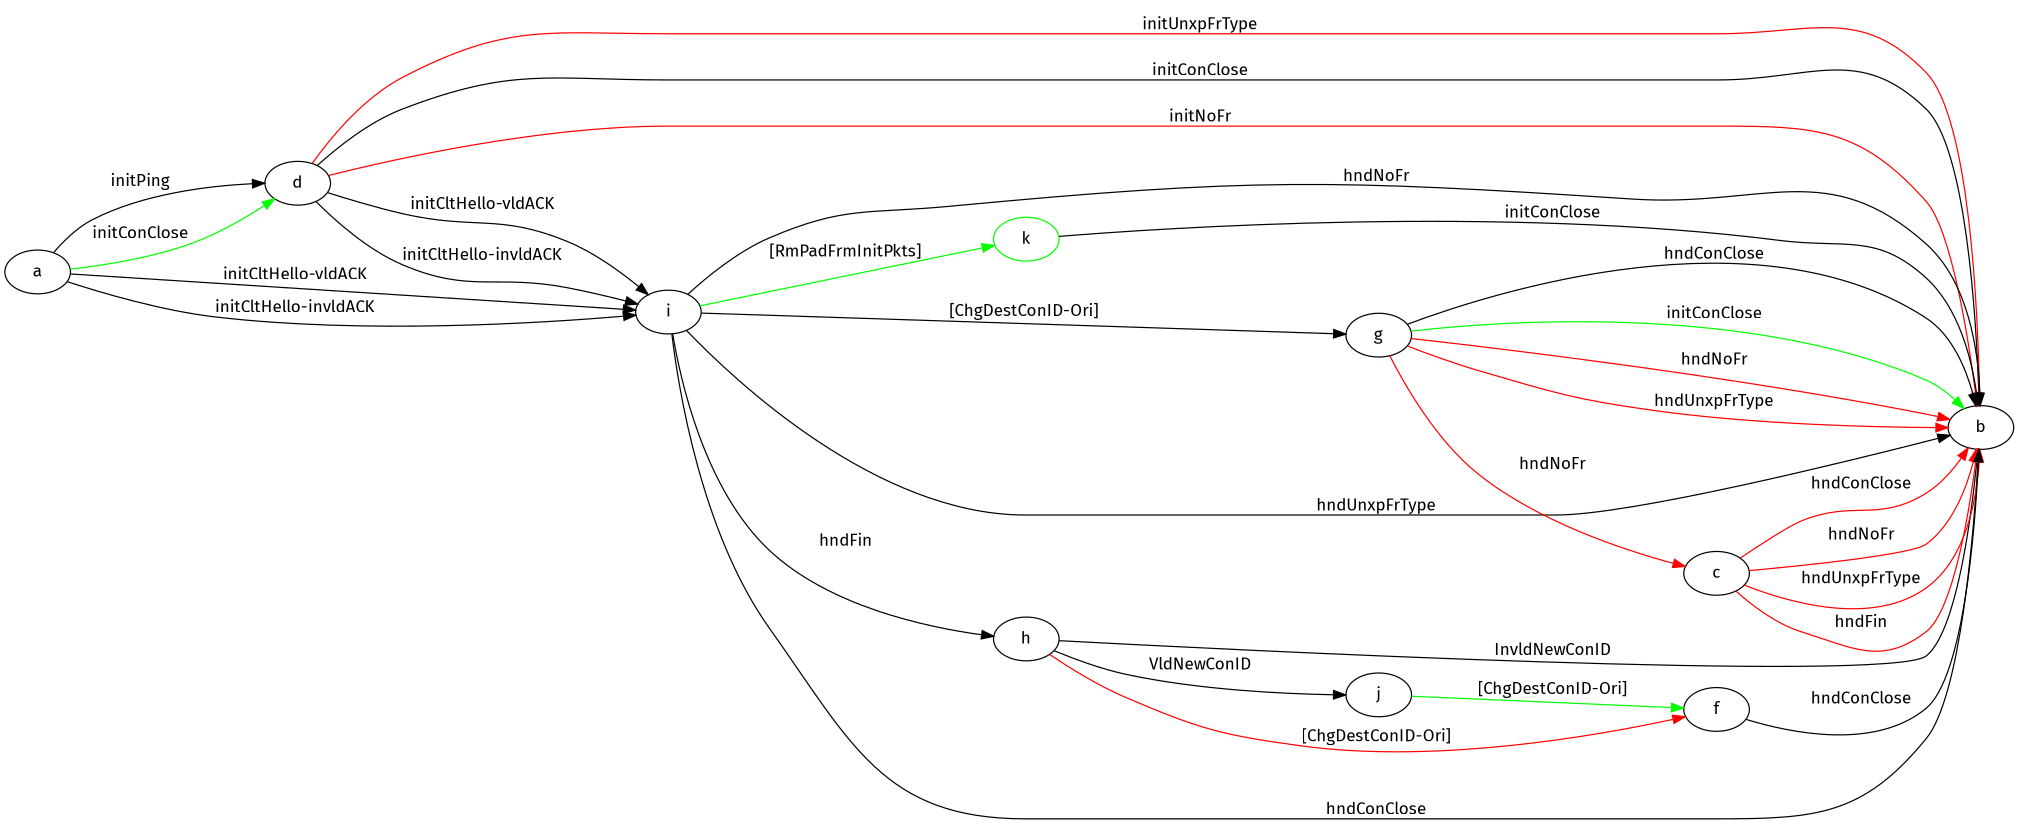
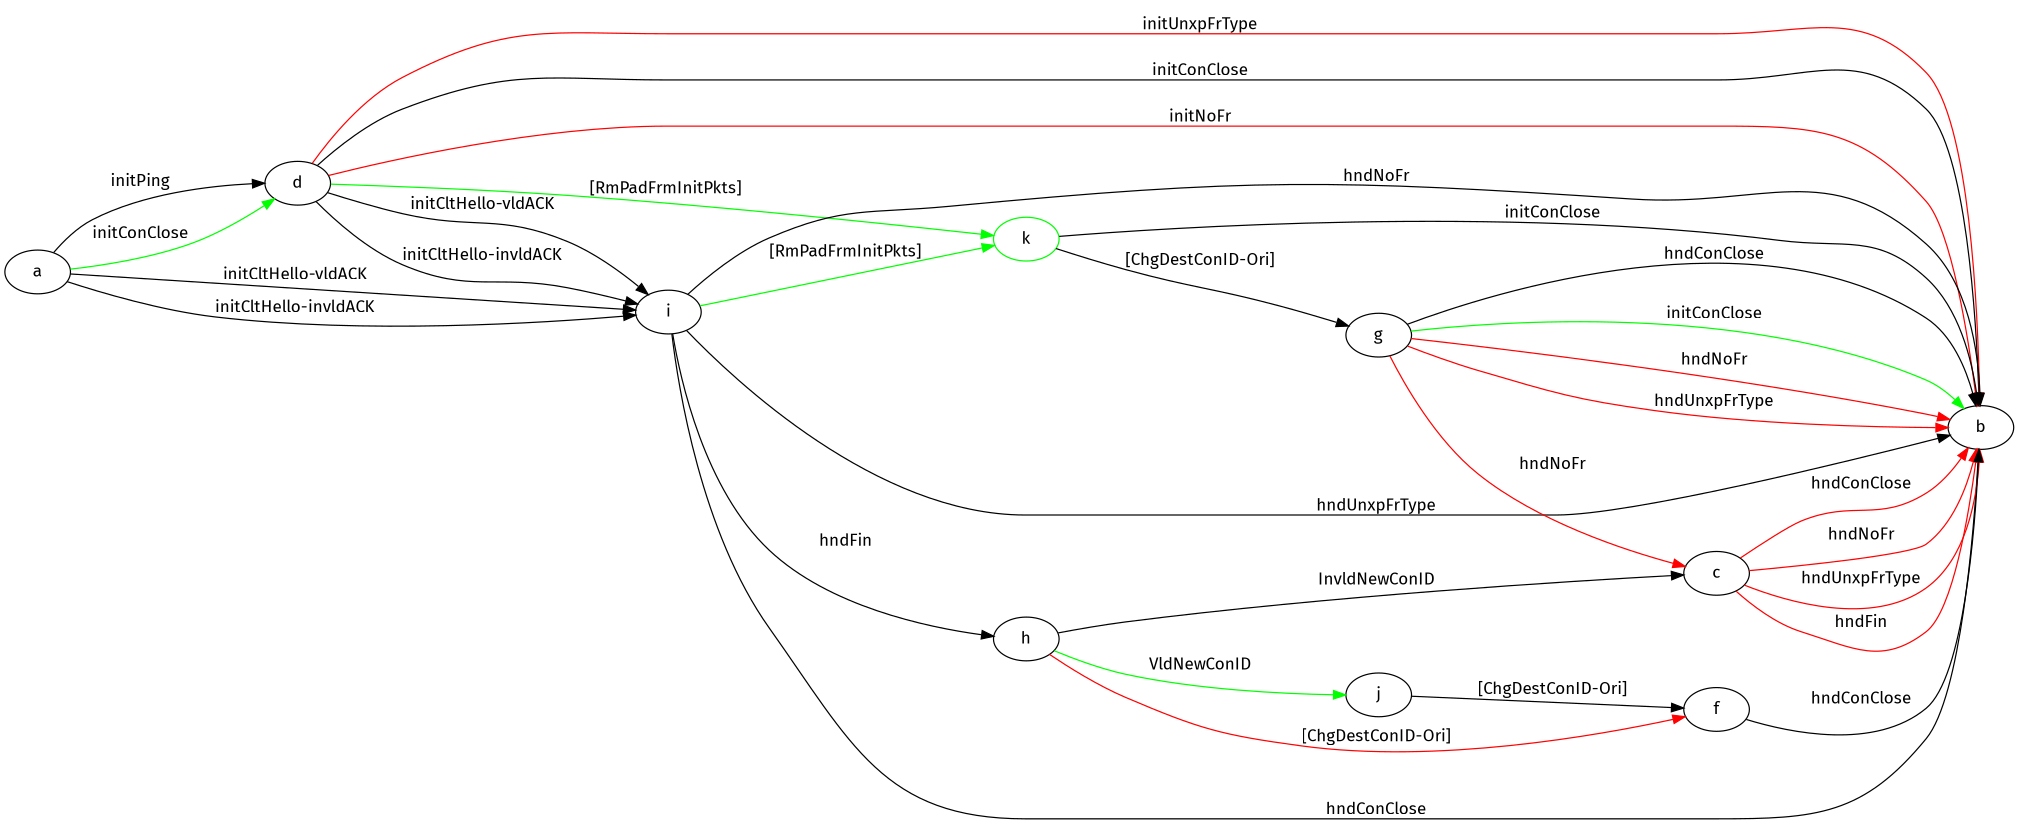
none -> (657, 202)
(1017, 323) -> (1196, 287)
(1594, 663) -> (1364, 597)
(1192, 685) -> (1192, 685)
(1541, 702) -> (1541, 702)
